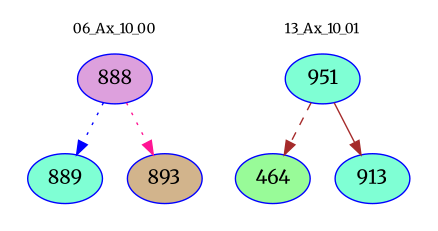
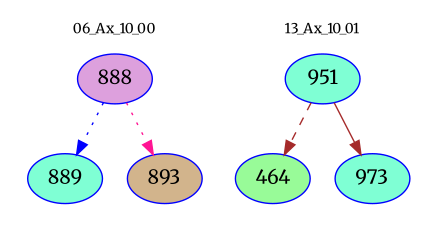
(372, 179) -> (372, 179)
